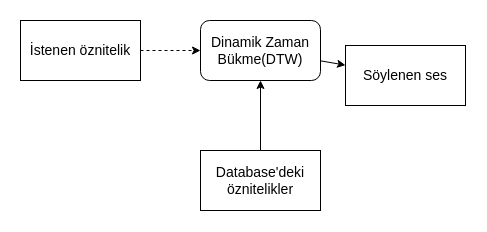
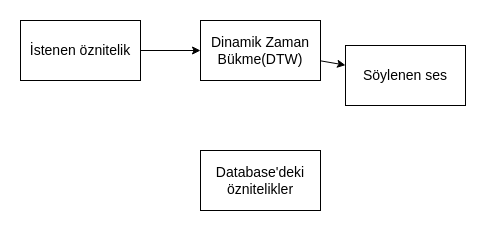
(168, 51) -> (168, 51)
(261, 51) -> (261, 51)
(261, 119) -> none
